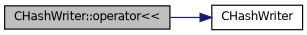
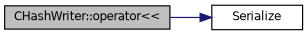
(257, 17) -> (257, 17)
